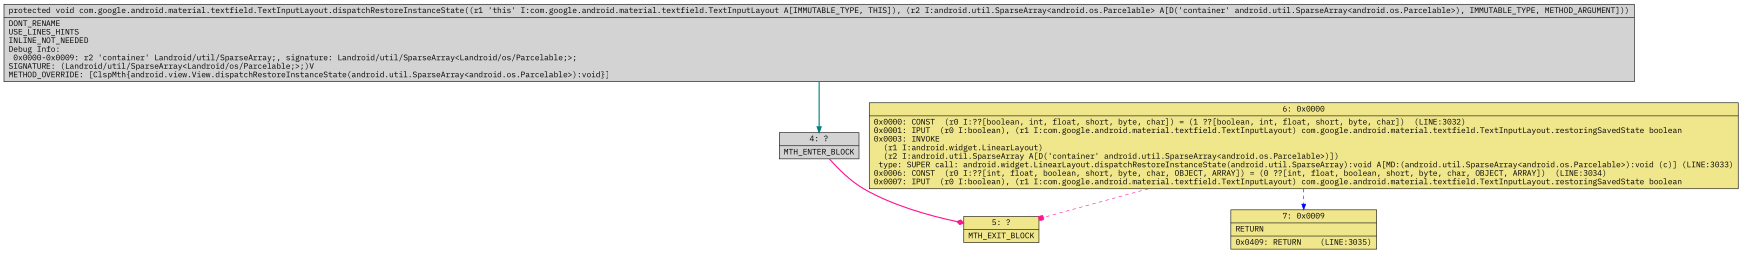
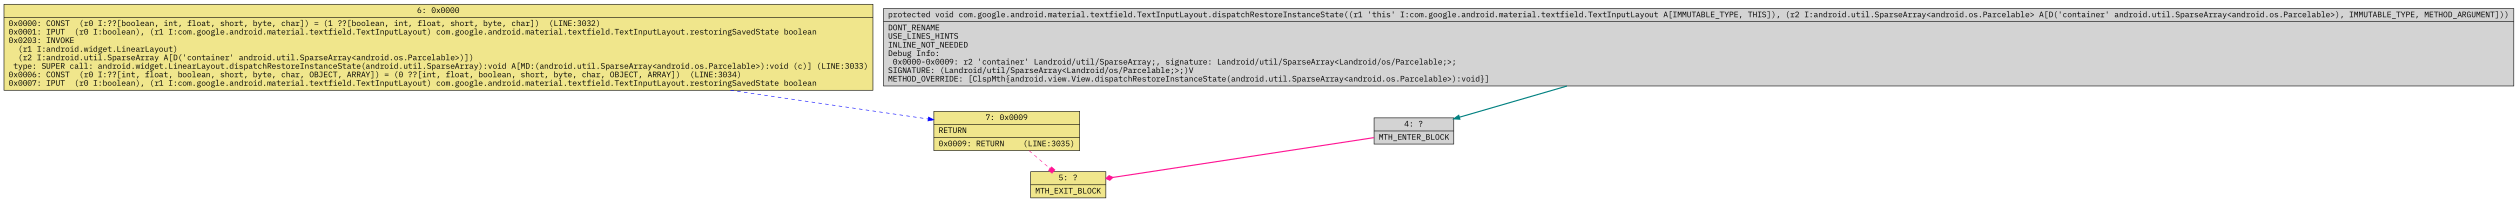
(912, 139) -> (46, 41)
(1096, 203) -> (1039, 159)
(1304, 242) -> (1007, 144)
